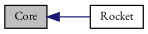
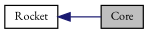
(75, 17) -> (86, 17)
